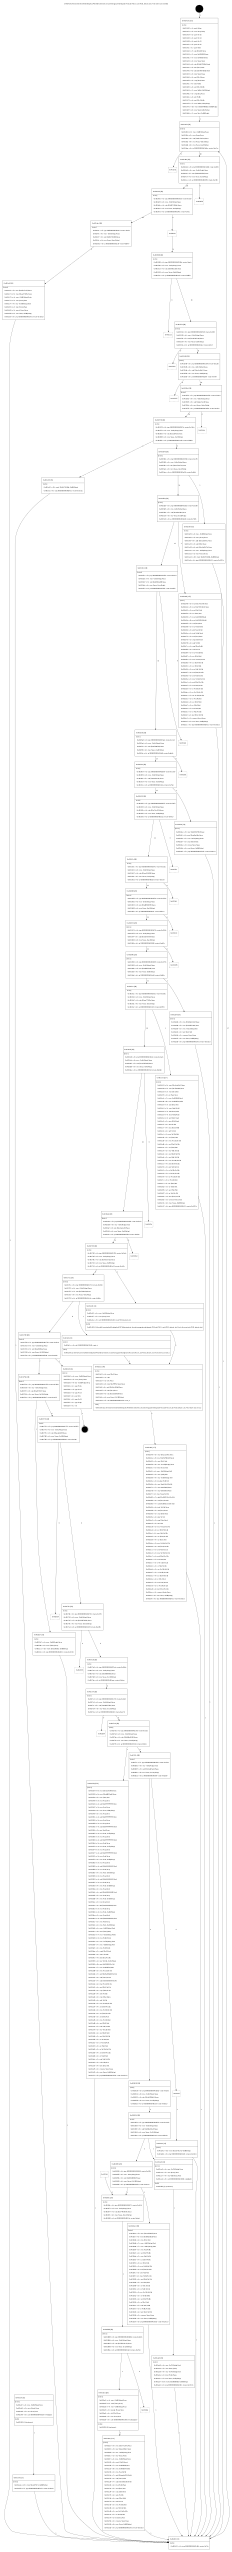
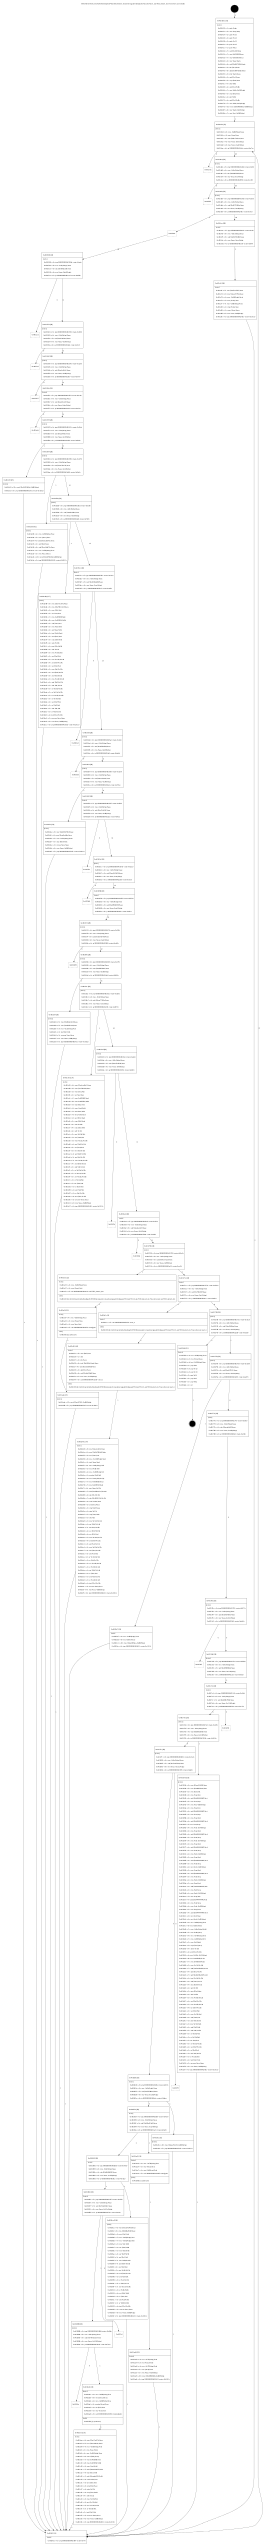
(174, 933) -> none
(175, 1347) -> (98, 1304)
(55, 1617) -> none
(176, 2118) -> (173, 2117)
(108, 2186) -> (102, 2278)
